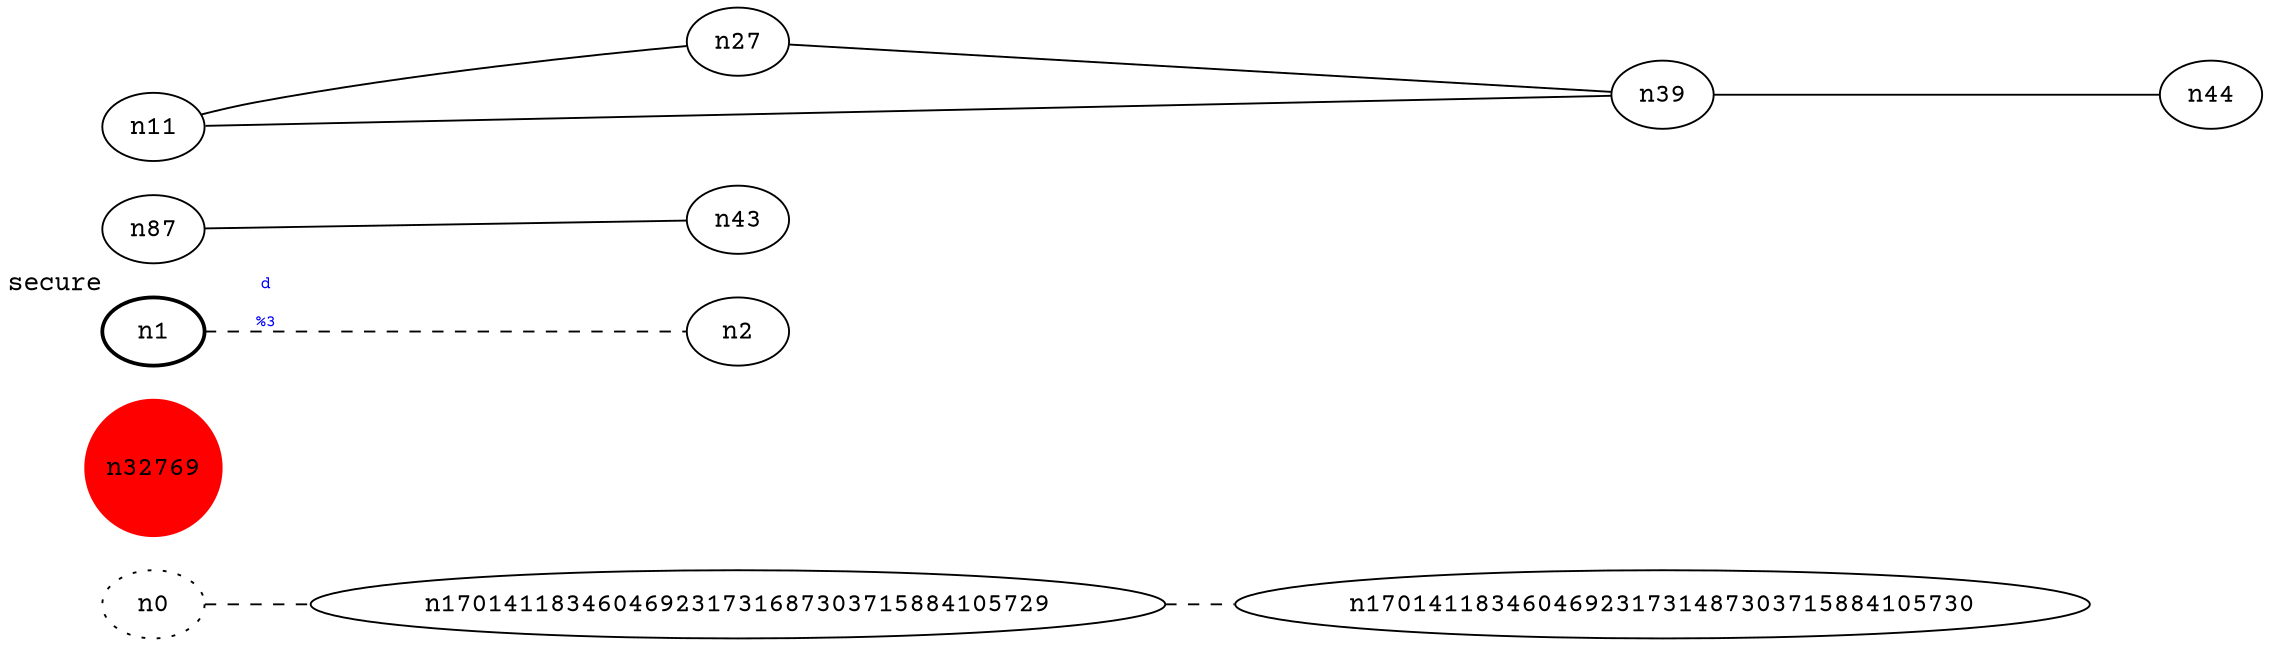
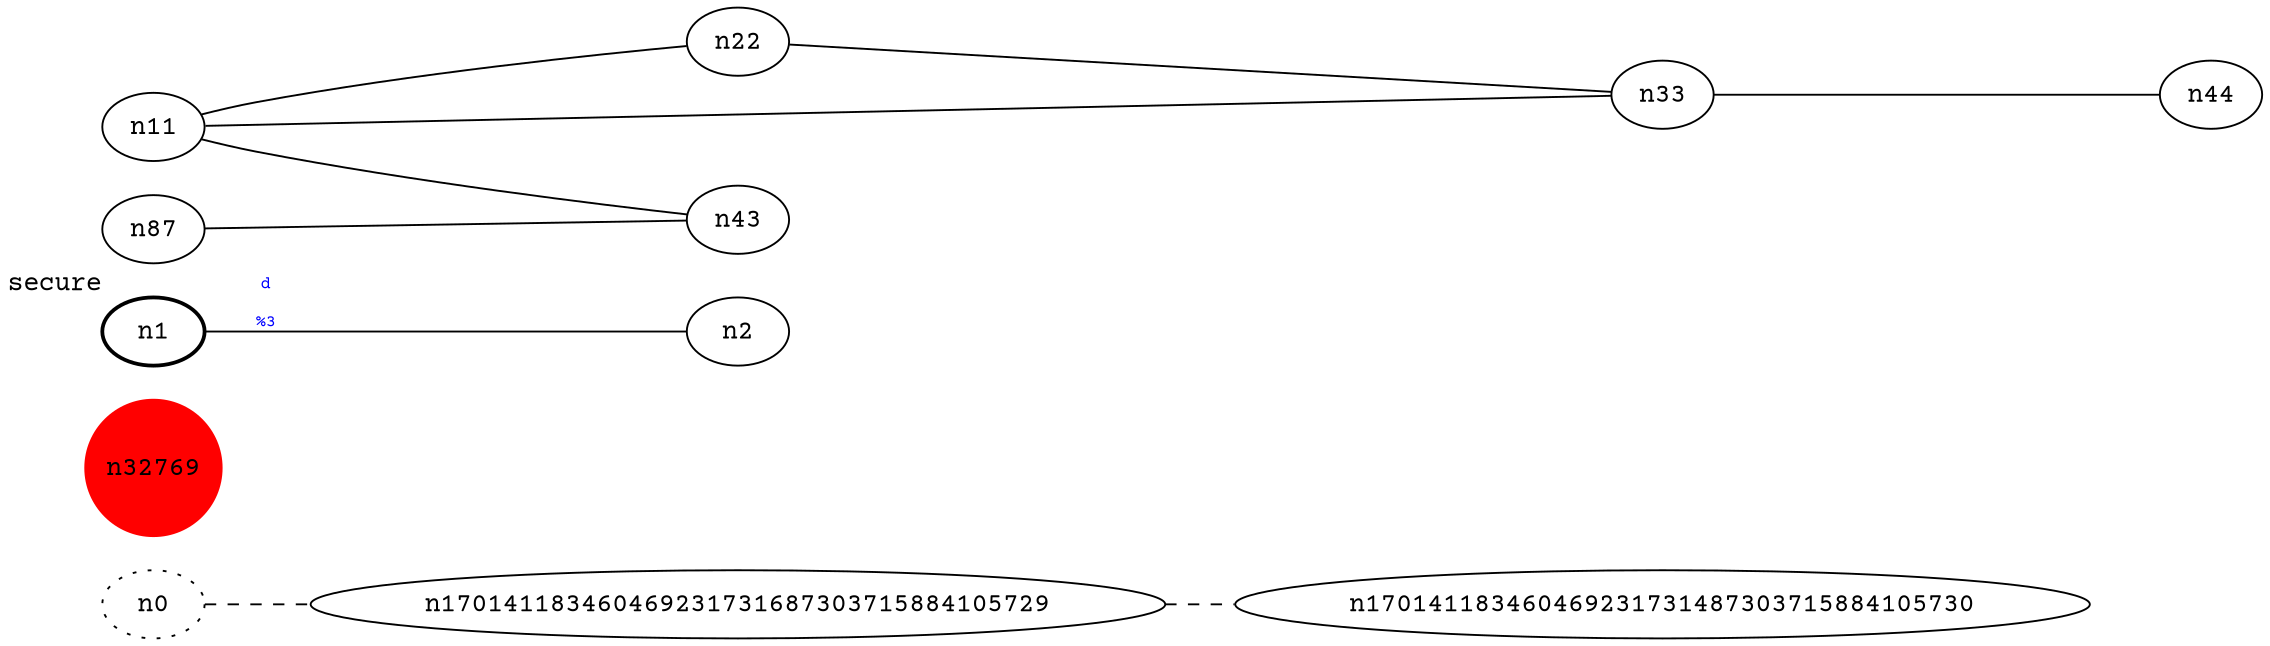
(738, 42) -> (738, 42)
(1663, 95) -> (1663, 95)
none -> (444, 183)
(446, 332) -> (446, 332)
